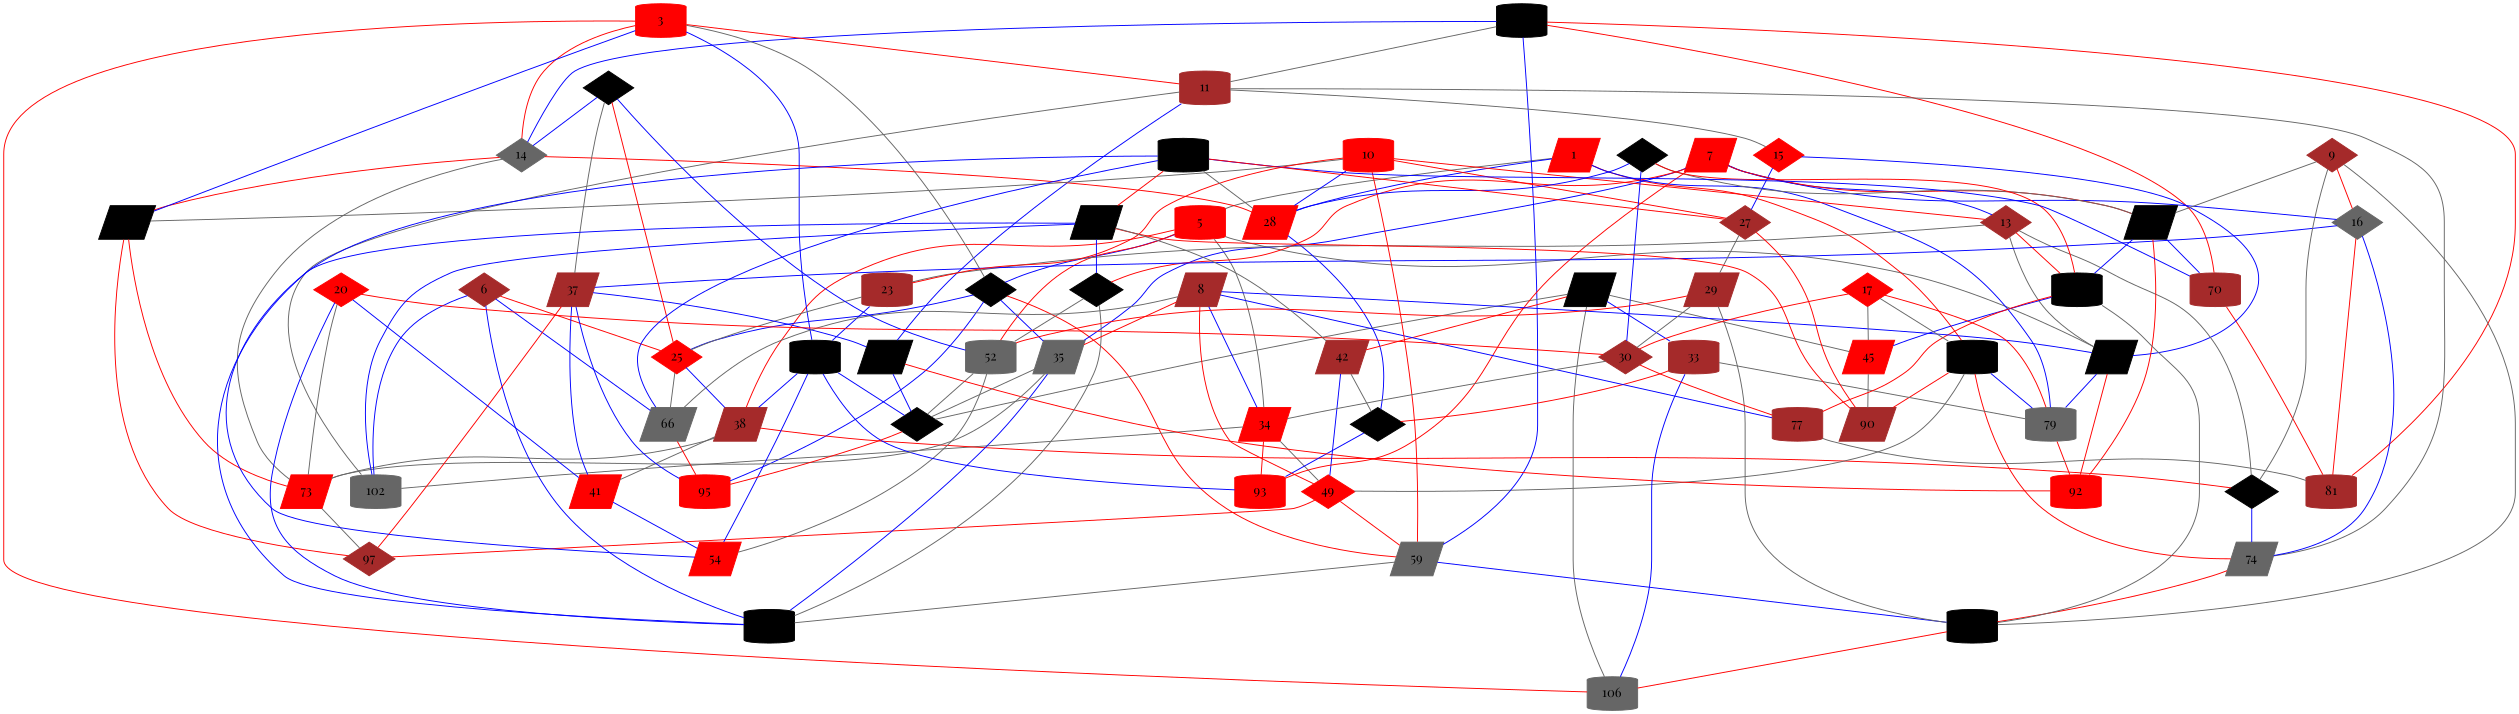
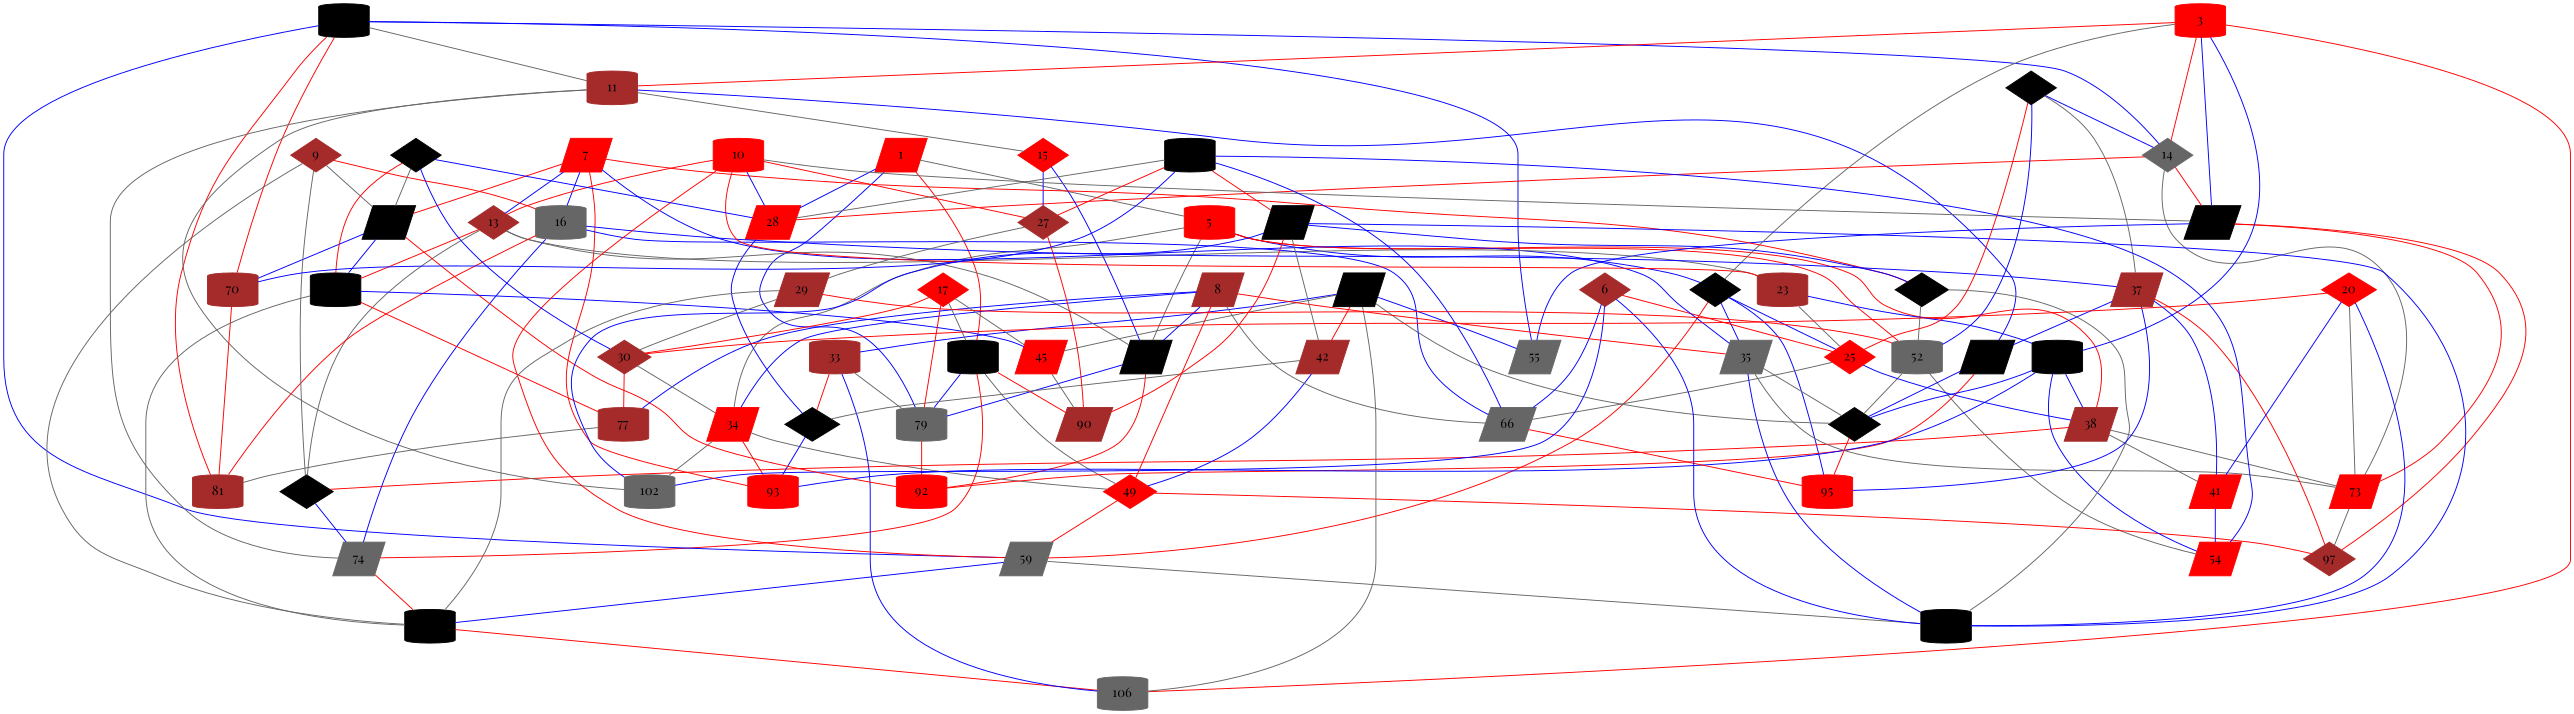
(2357, 222) -> (561, 222)
none -> (1032, 242)
none -> (1535, 357)
